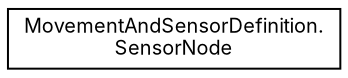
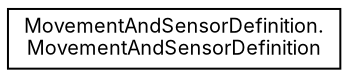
(174, 39) -> (174, 39)
